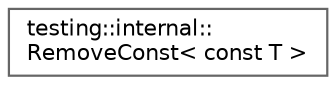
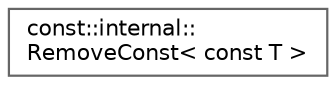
(168, 42) -> (168, 42)
